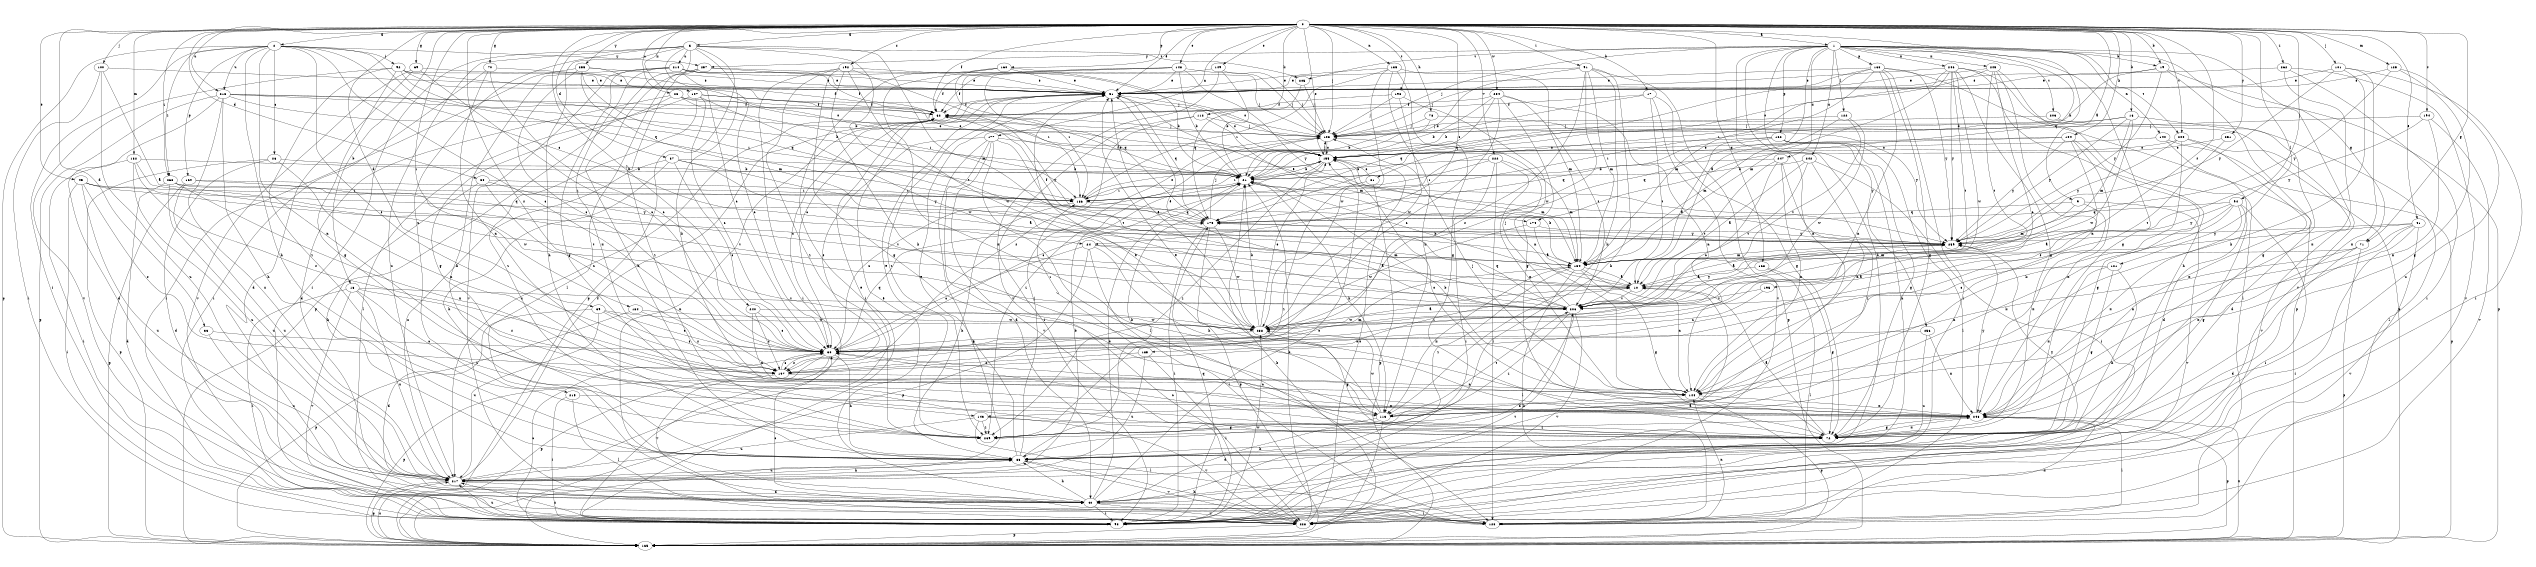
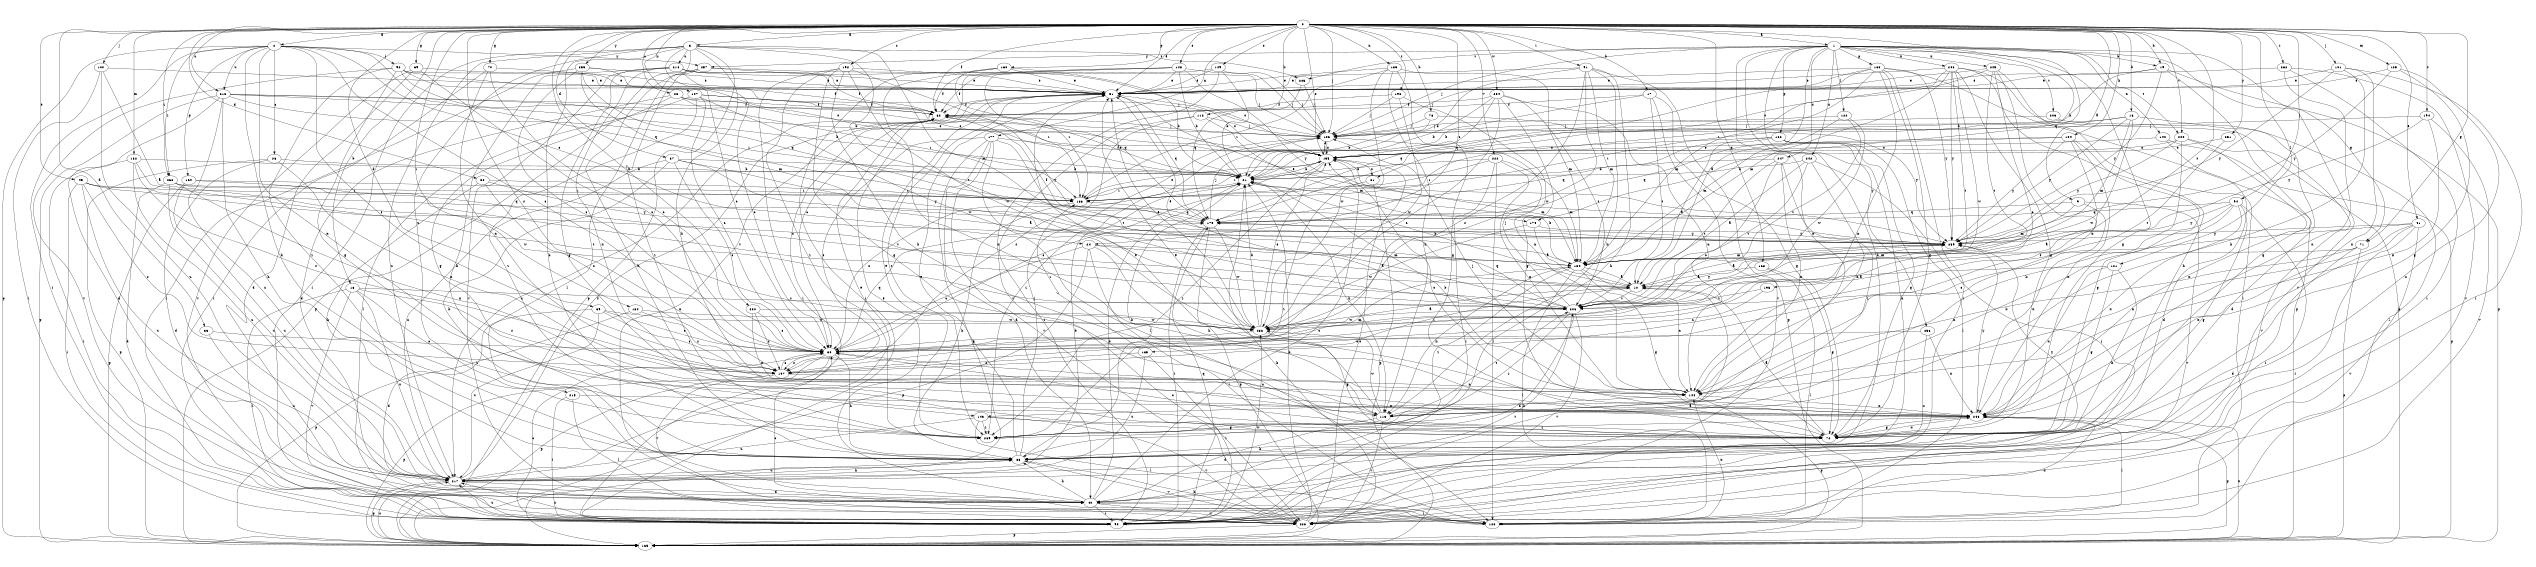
none -> (1168, 87)
(1355, 165) -> (1359, 164)
(753, 309) -> (753, 309)
